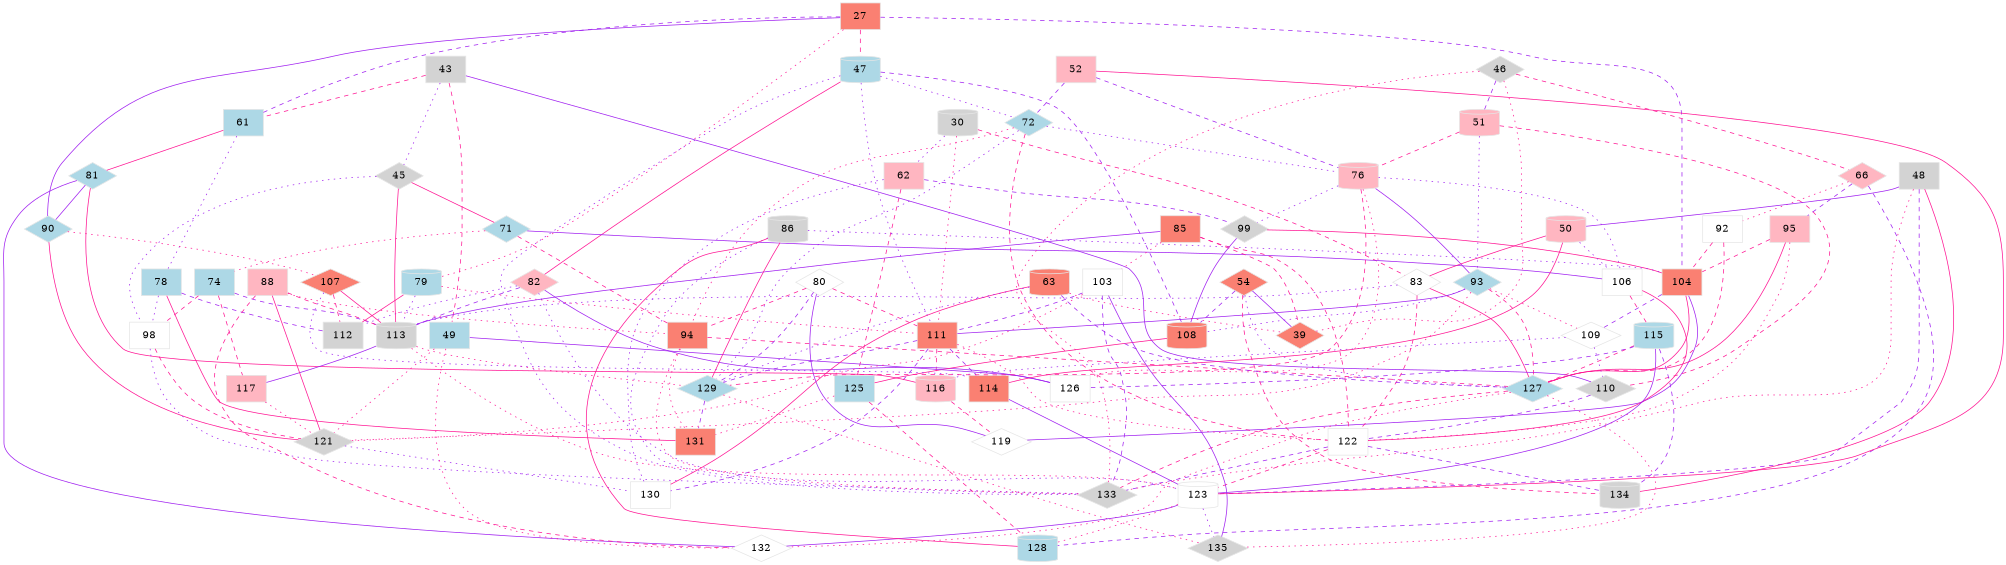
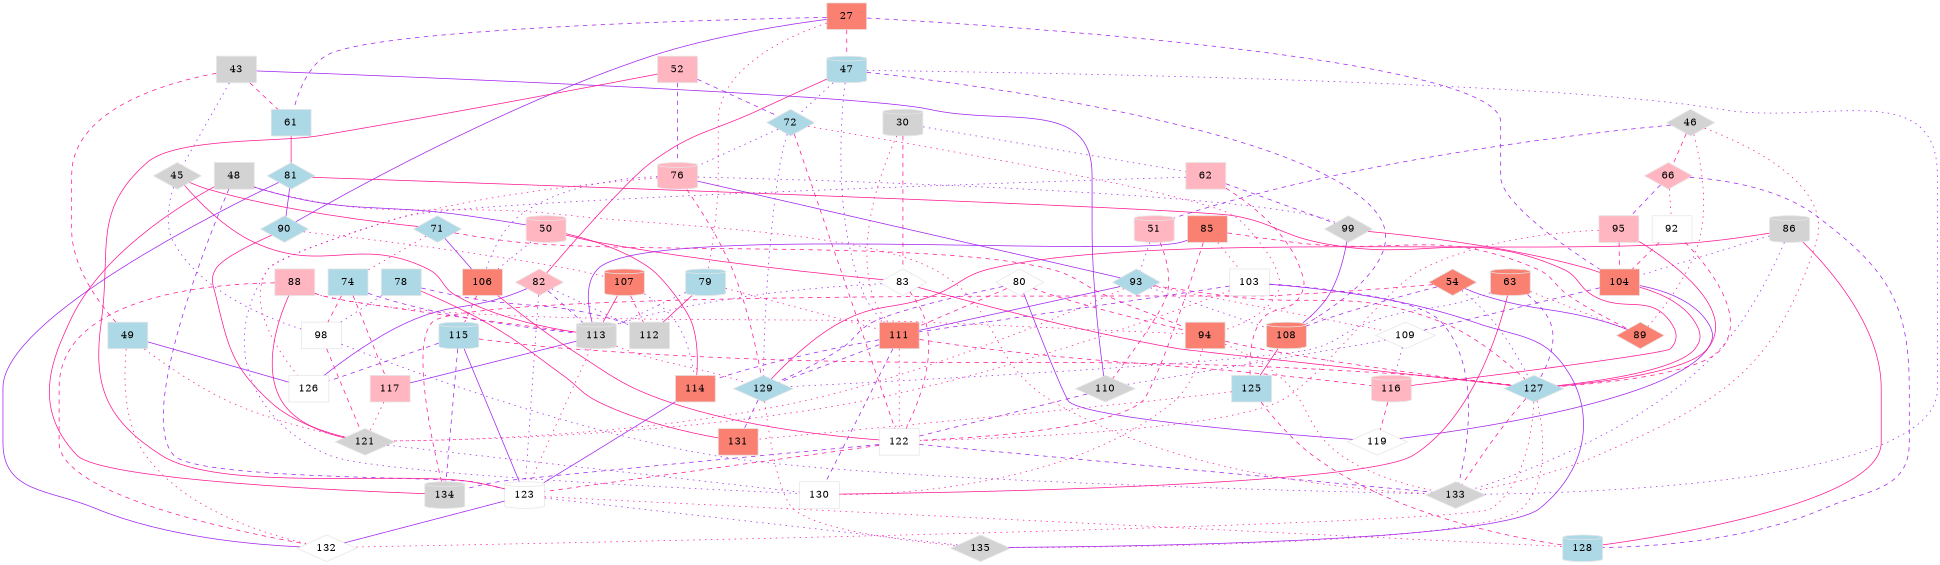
(1419, 149) -> none
(202, 202) -> none
(331, 282) -> (624, 282)
(1622, 282) -> (482, 282)
(1300, 335) -> (1640, 335)
(670, 390) -> (1044, 466)
